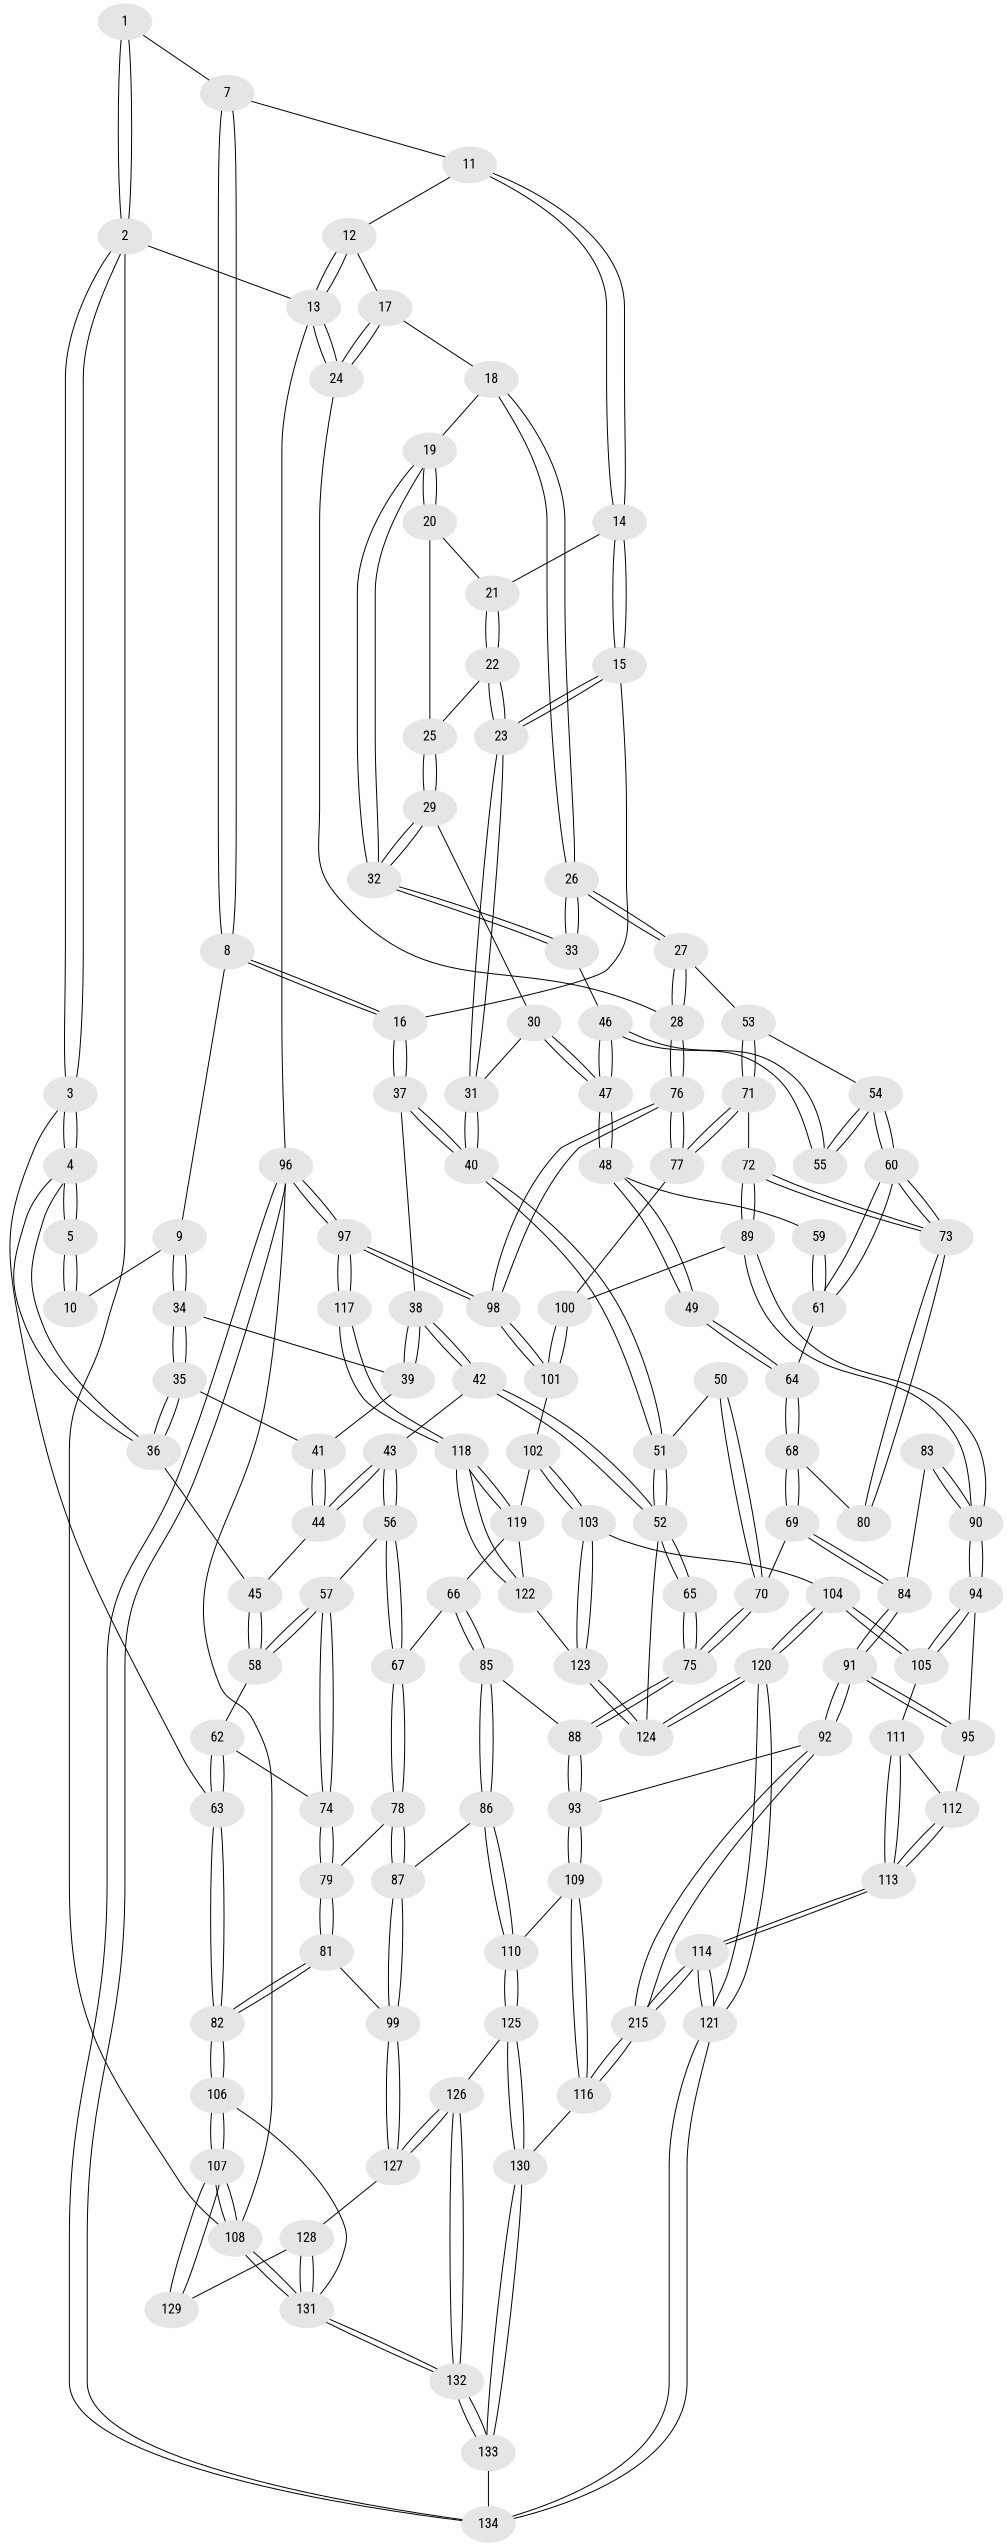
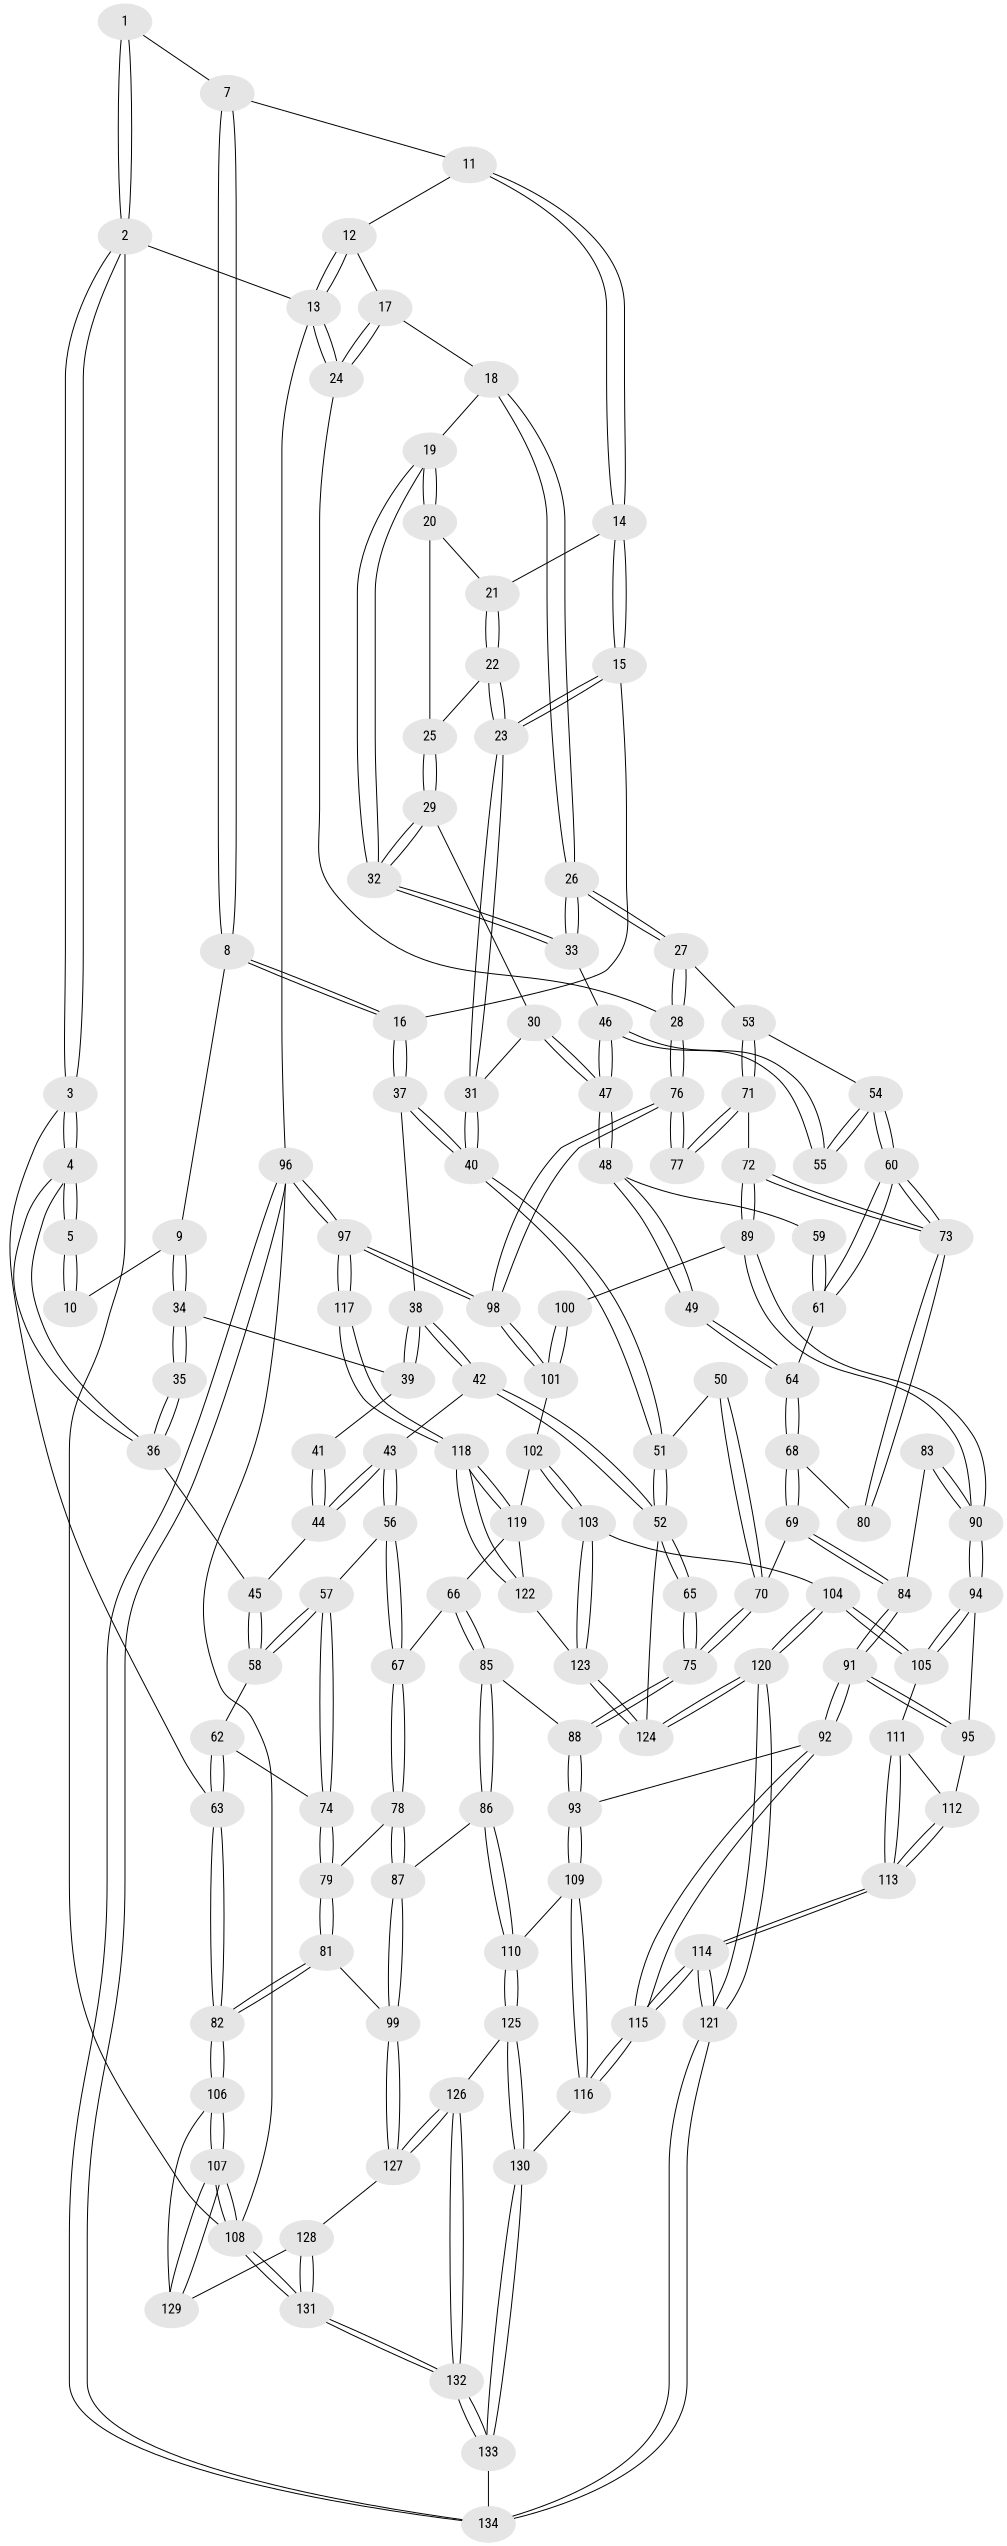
(621, 1237) -> none
(249, 1416) -> none
(638, 2024) -> (638, 2024)
(324, 2188) -> (171, 2198)
